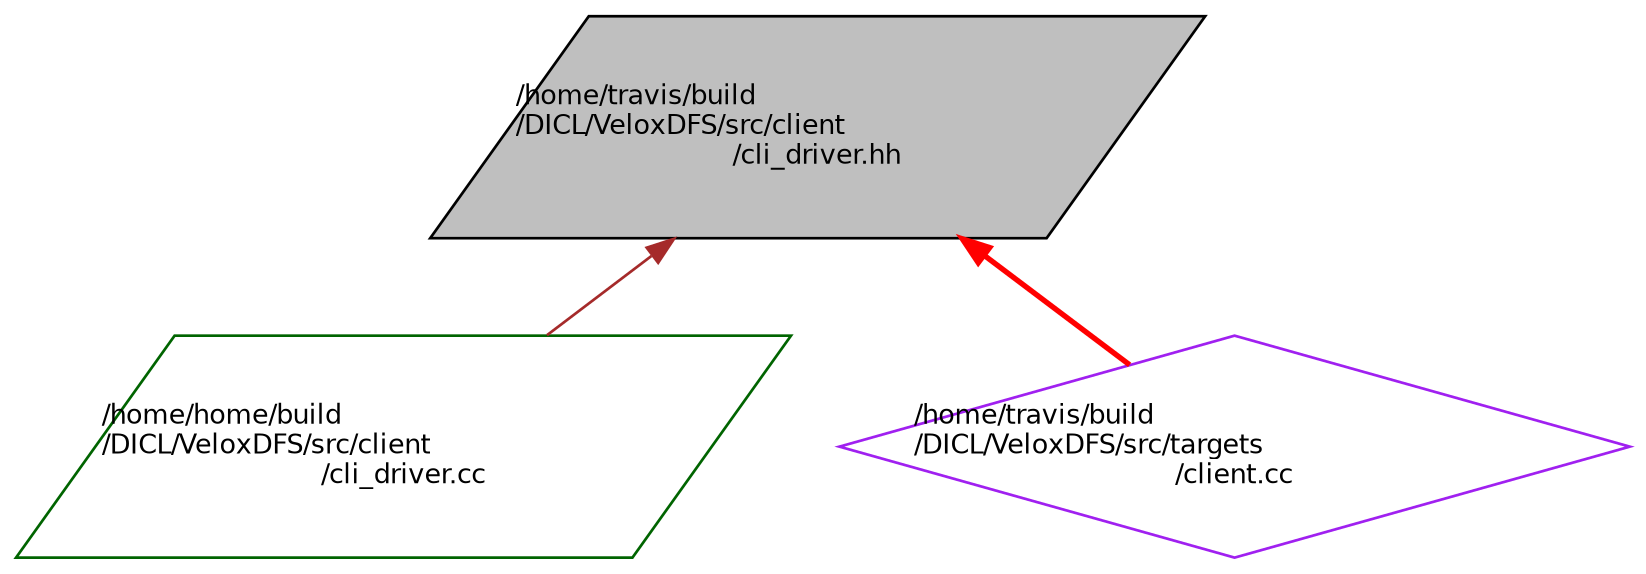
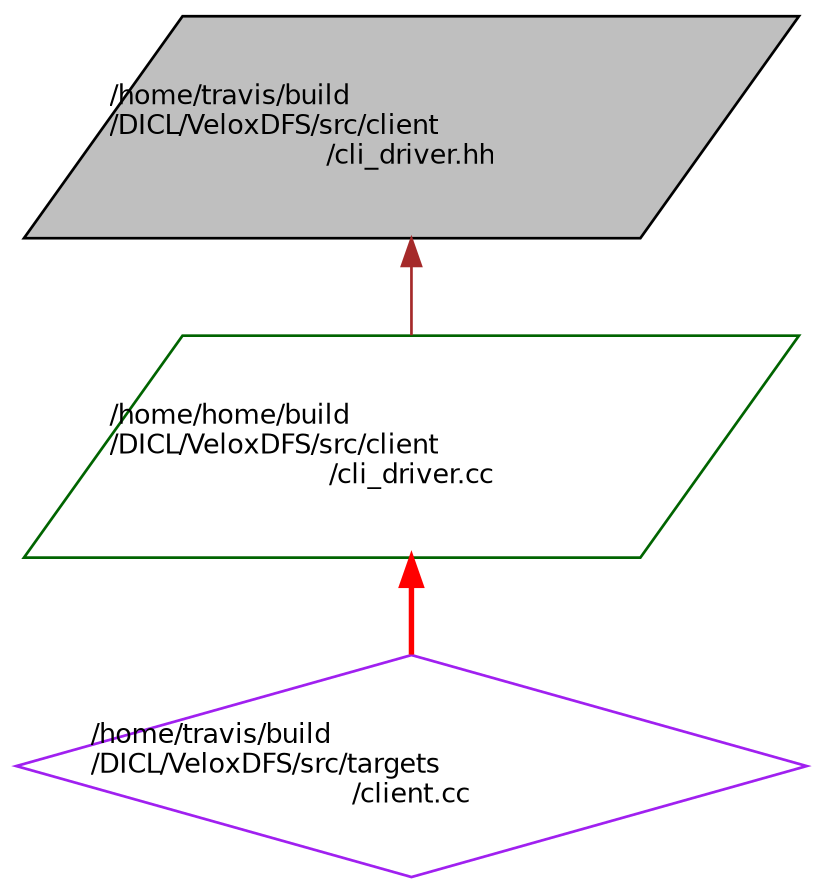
(1057, 310) -> (411, 620)
